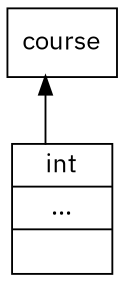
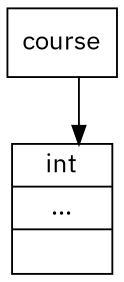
(45, 120) -> (79, 101)
